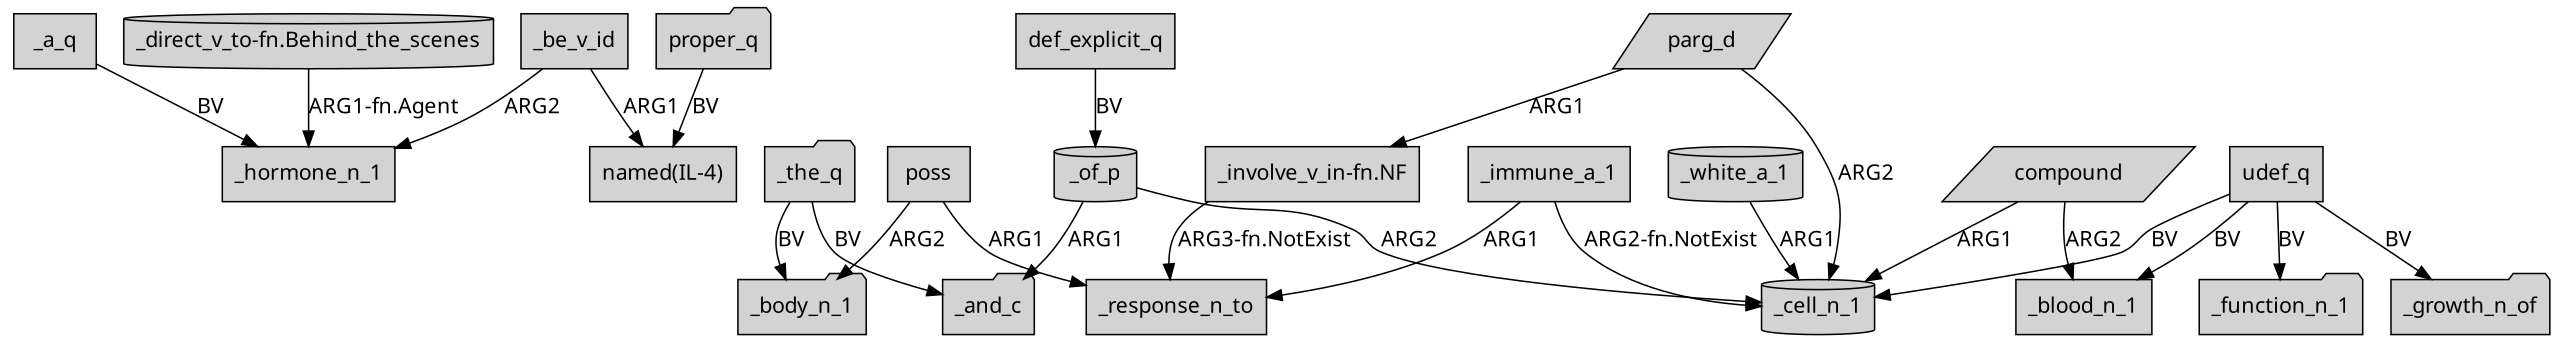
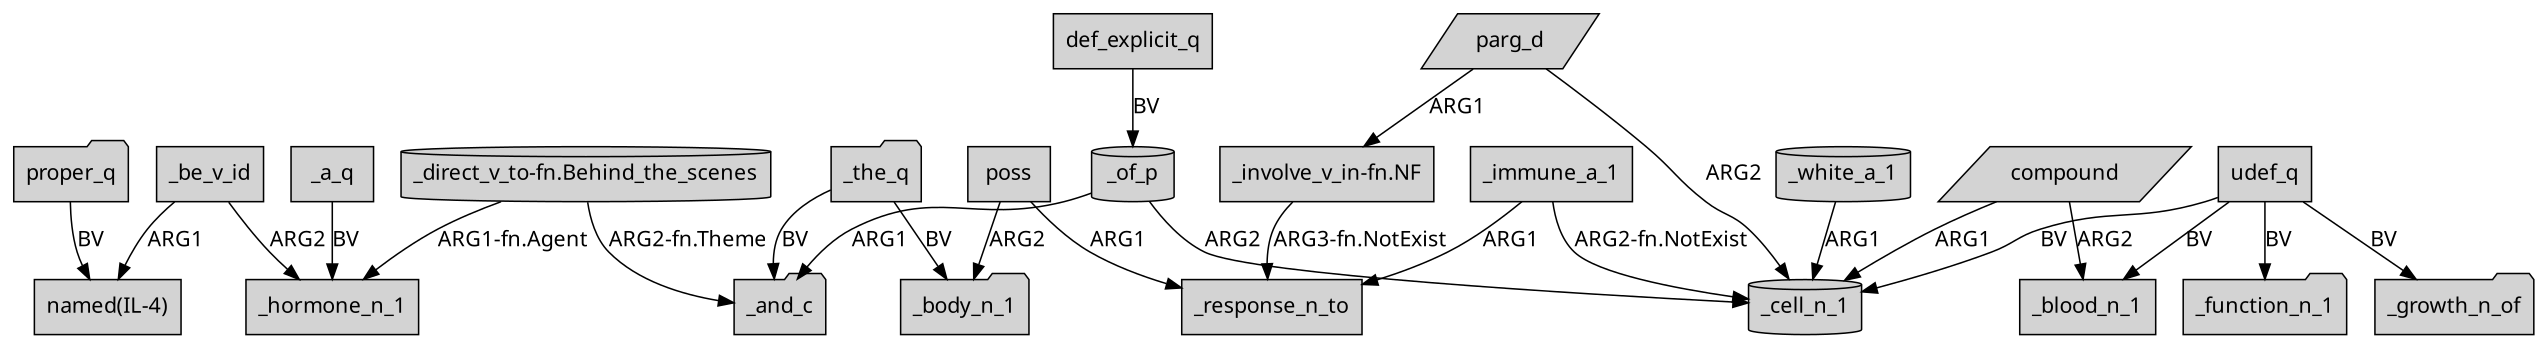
none -> (635, 272)
